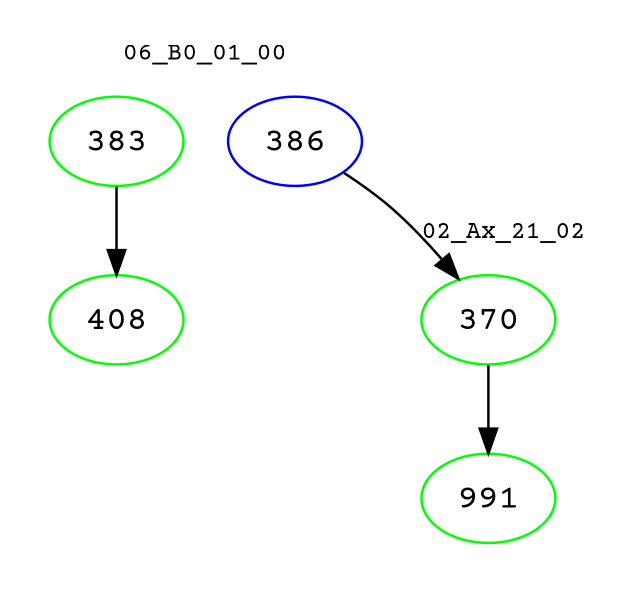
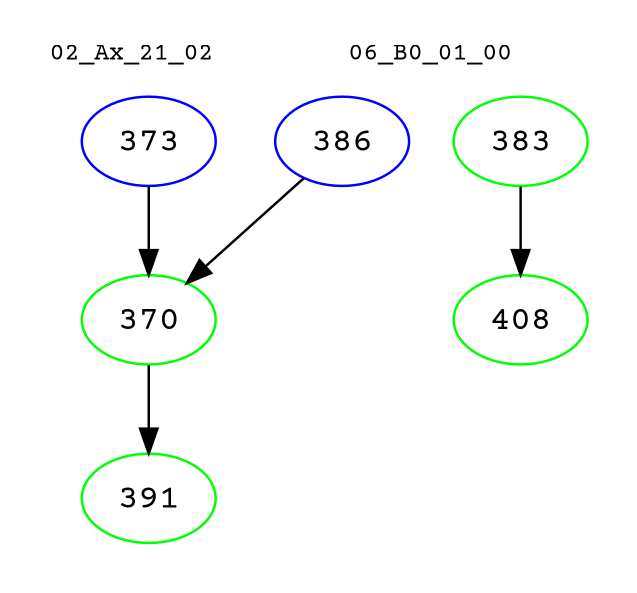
none -> (149, 141)
(488, 498) -> (149, 498)
